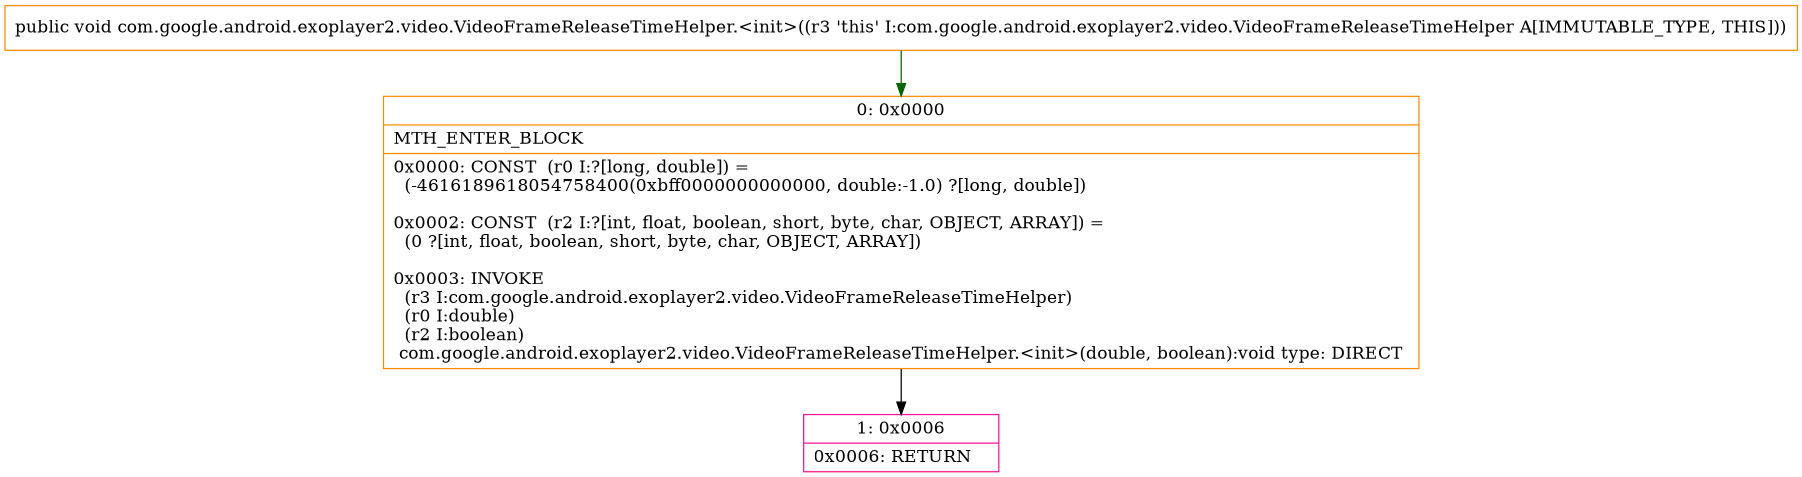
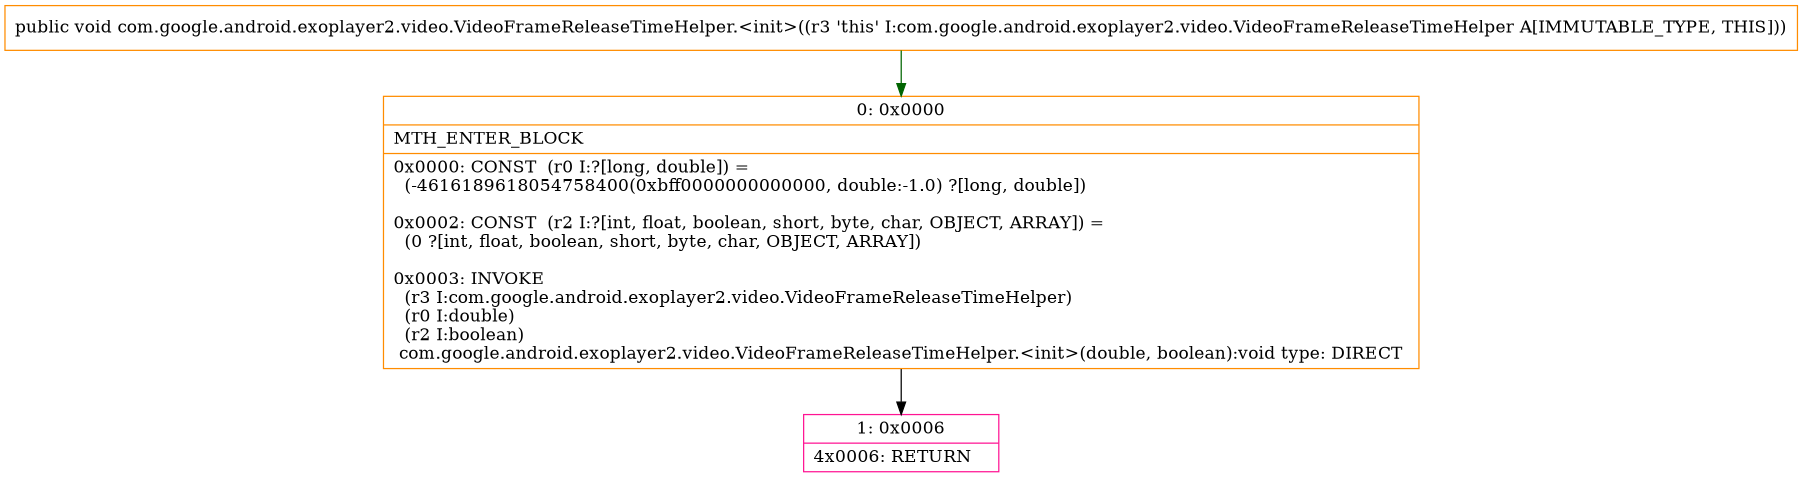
(901, 457) -> (901, 457)
